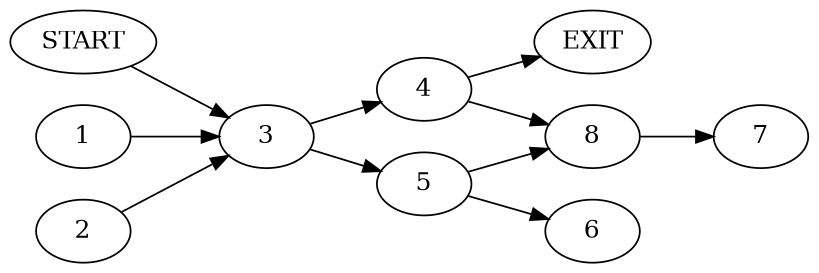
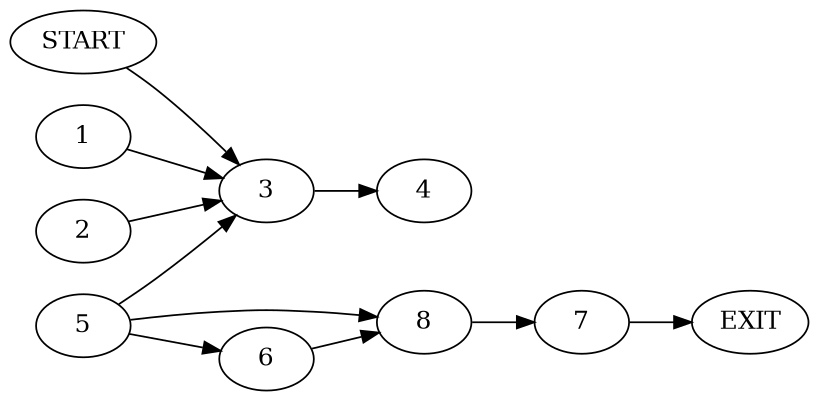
(496, 69) -> (652, 322)
(500, 111) -> (337, 343)
(337, 158) -> (172, 267)
